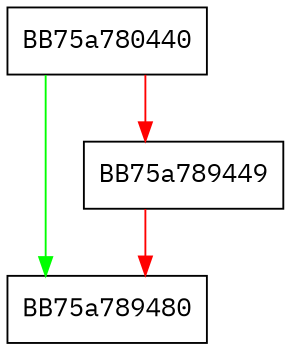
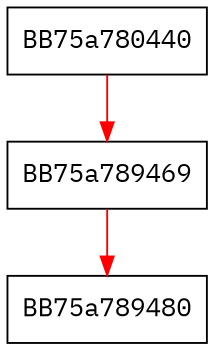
(46, 166) -> none
(184, 175) -> (107, 175)
